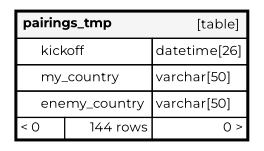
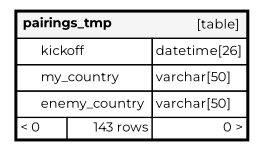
(119, 128) -> (121, 128)
